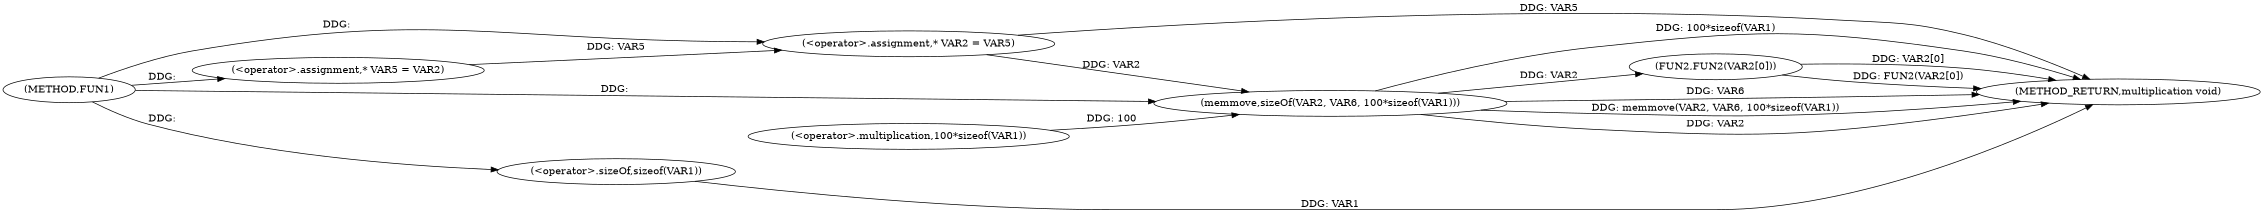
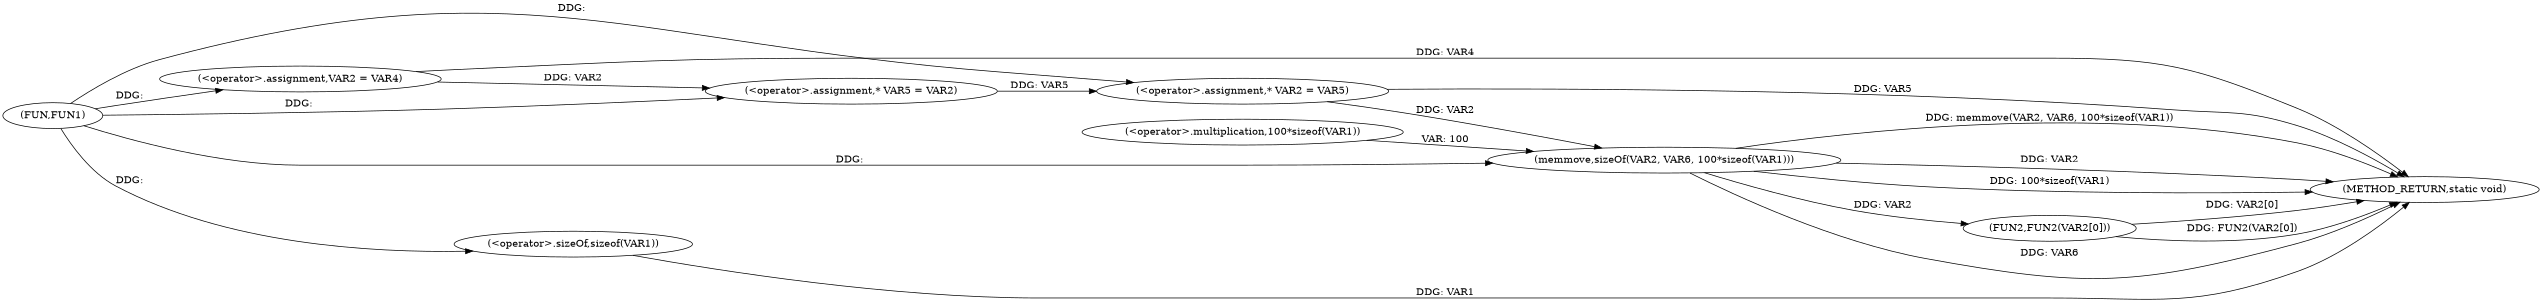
none -> (300, 79)
(69, 90) -> (53, 116)
(2118, 92) -> (2425, 190)
(1112, 119) -> (1446, 140)
